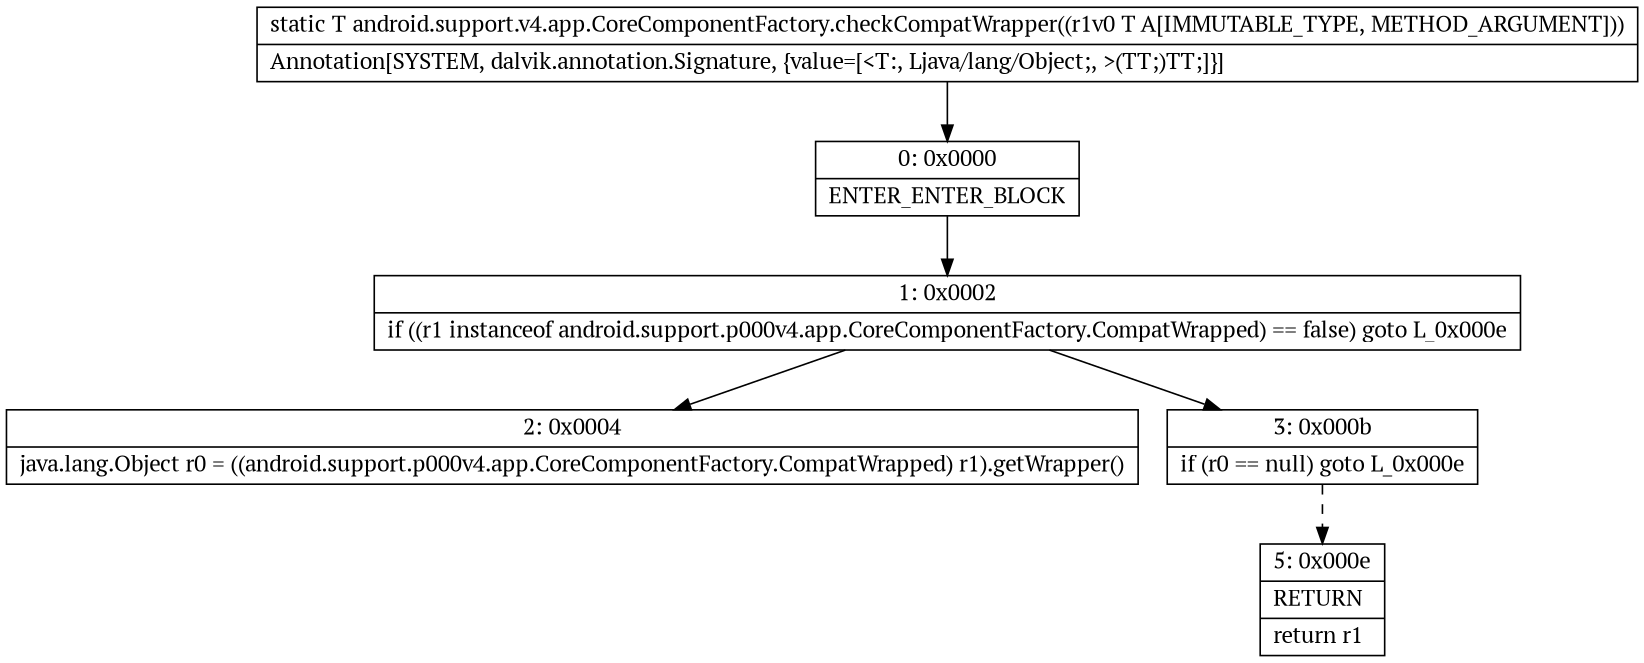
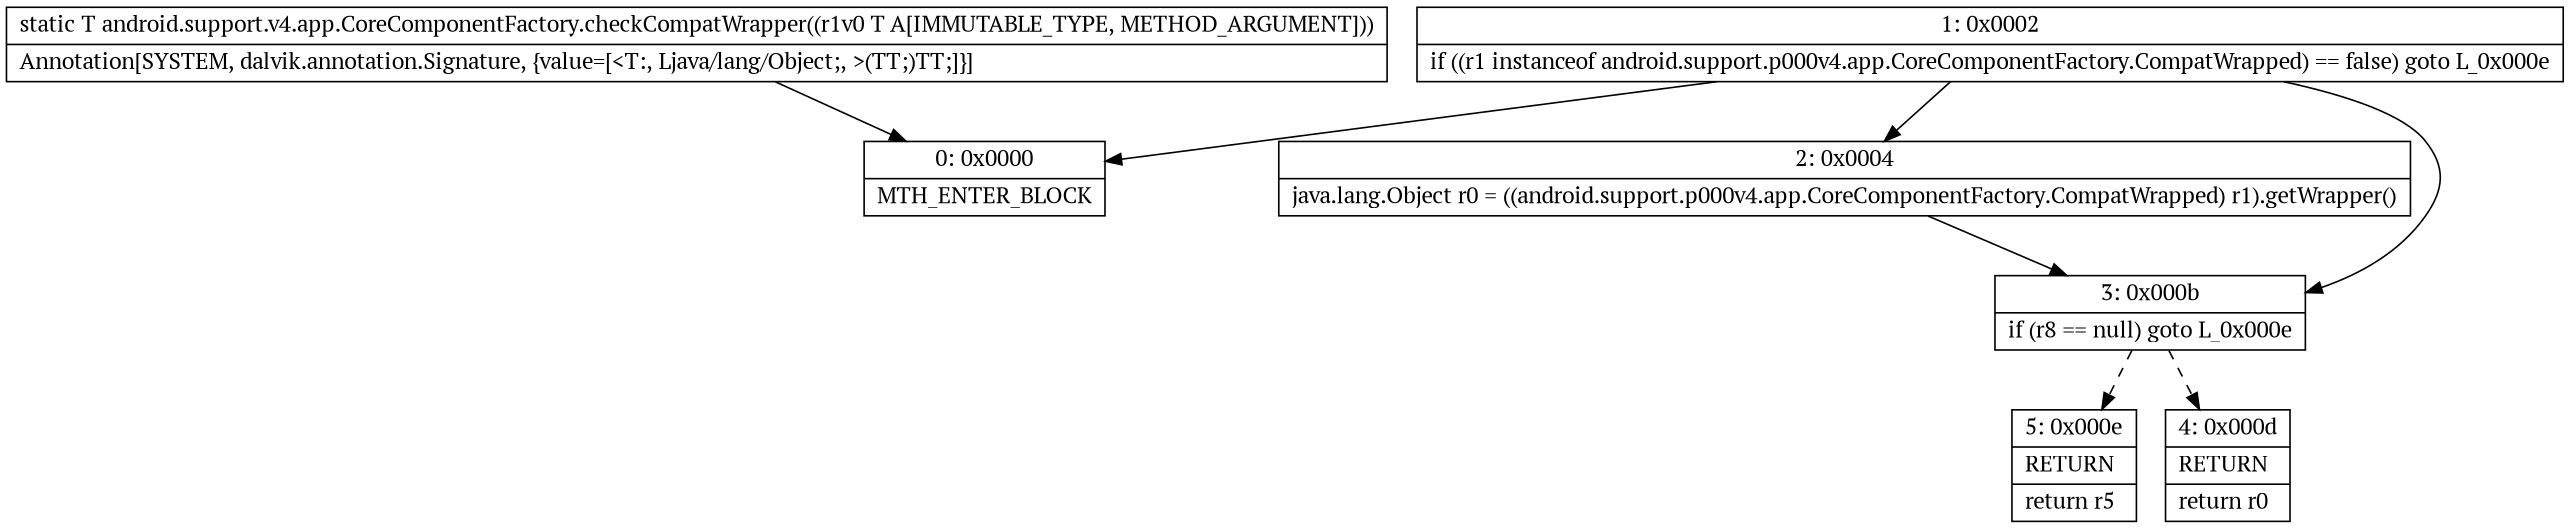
(947, 196) -> (985, 196)
(947, 238) -> (1419, 120)
none -> (1990, 243)
(1322, 465) -> (2150, 331)
none -> (2228, 466)
(1318, 636) -> (2070, 502)
